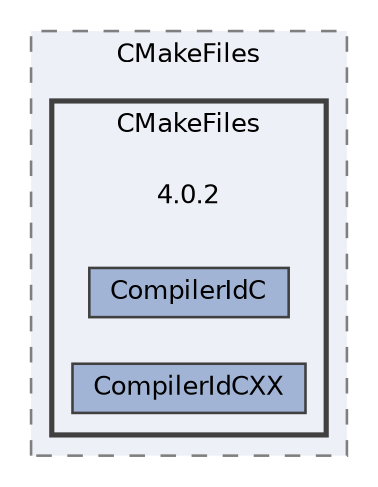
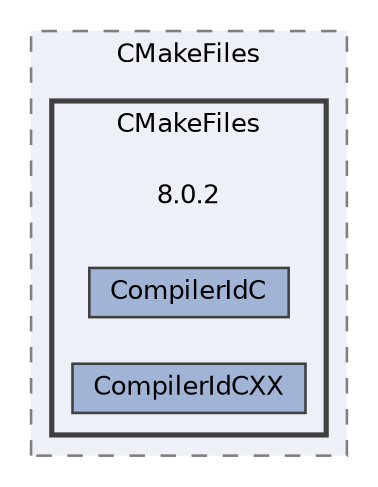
(189, 197) -> (189, 197)
